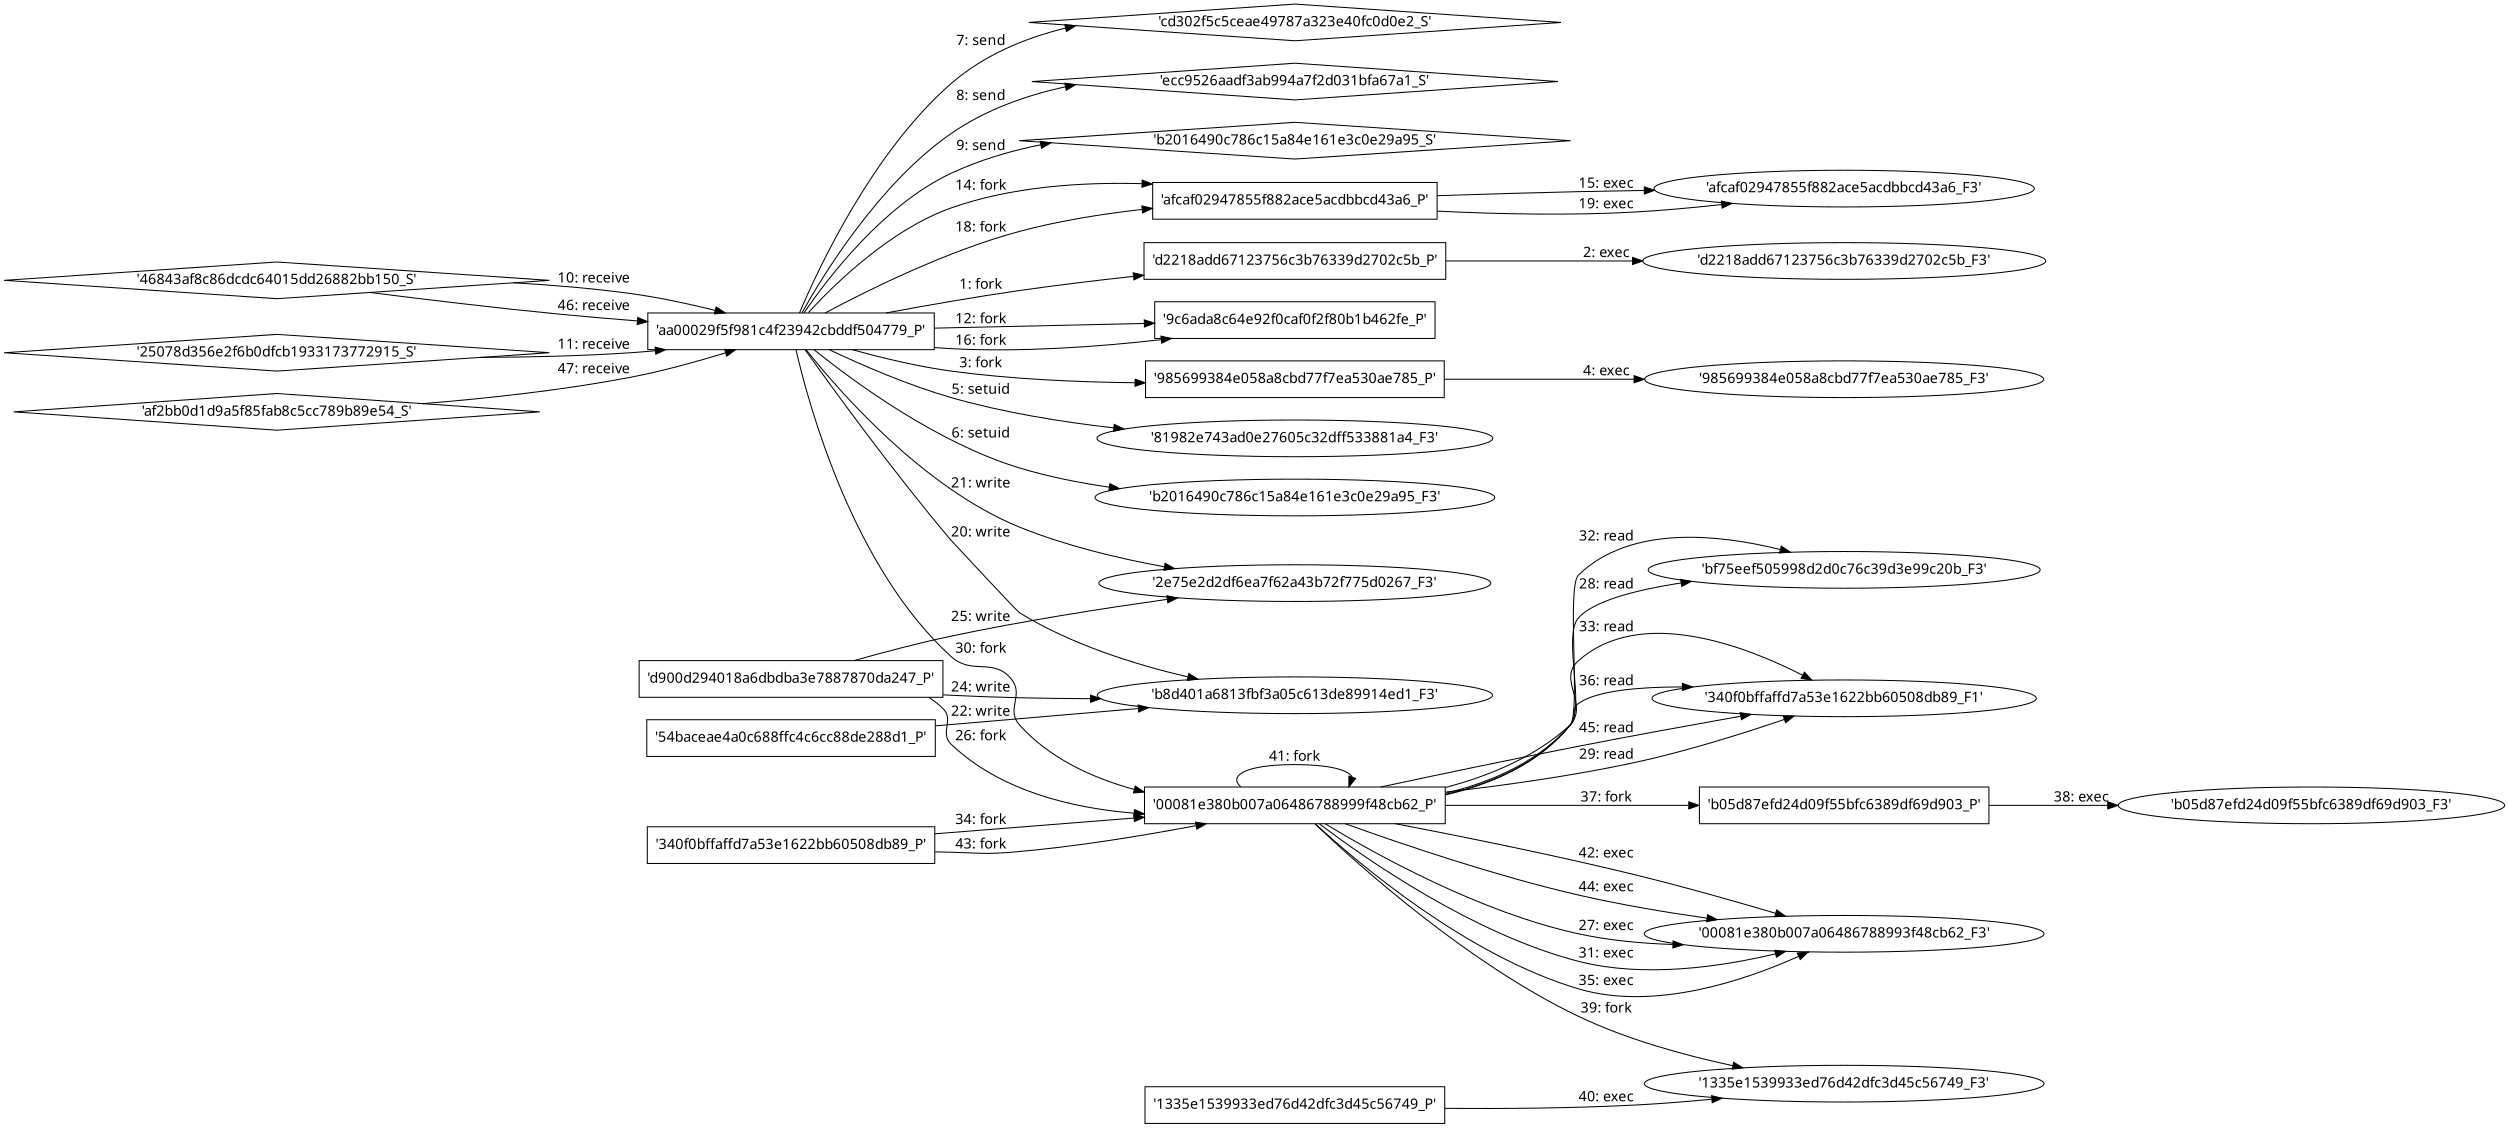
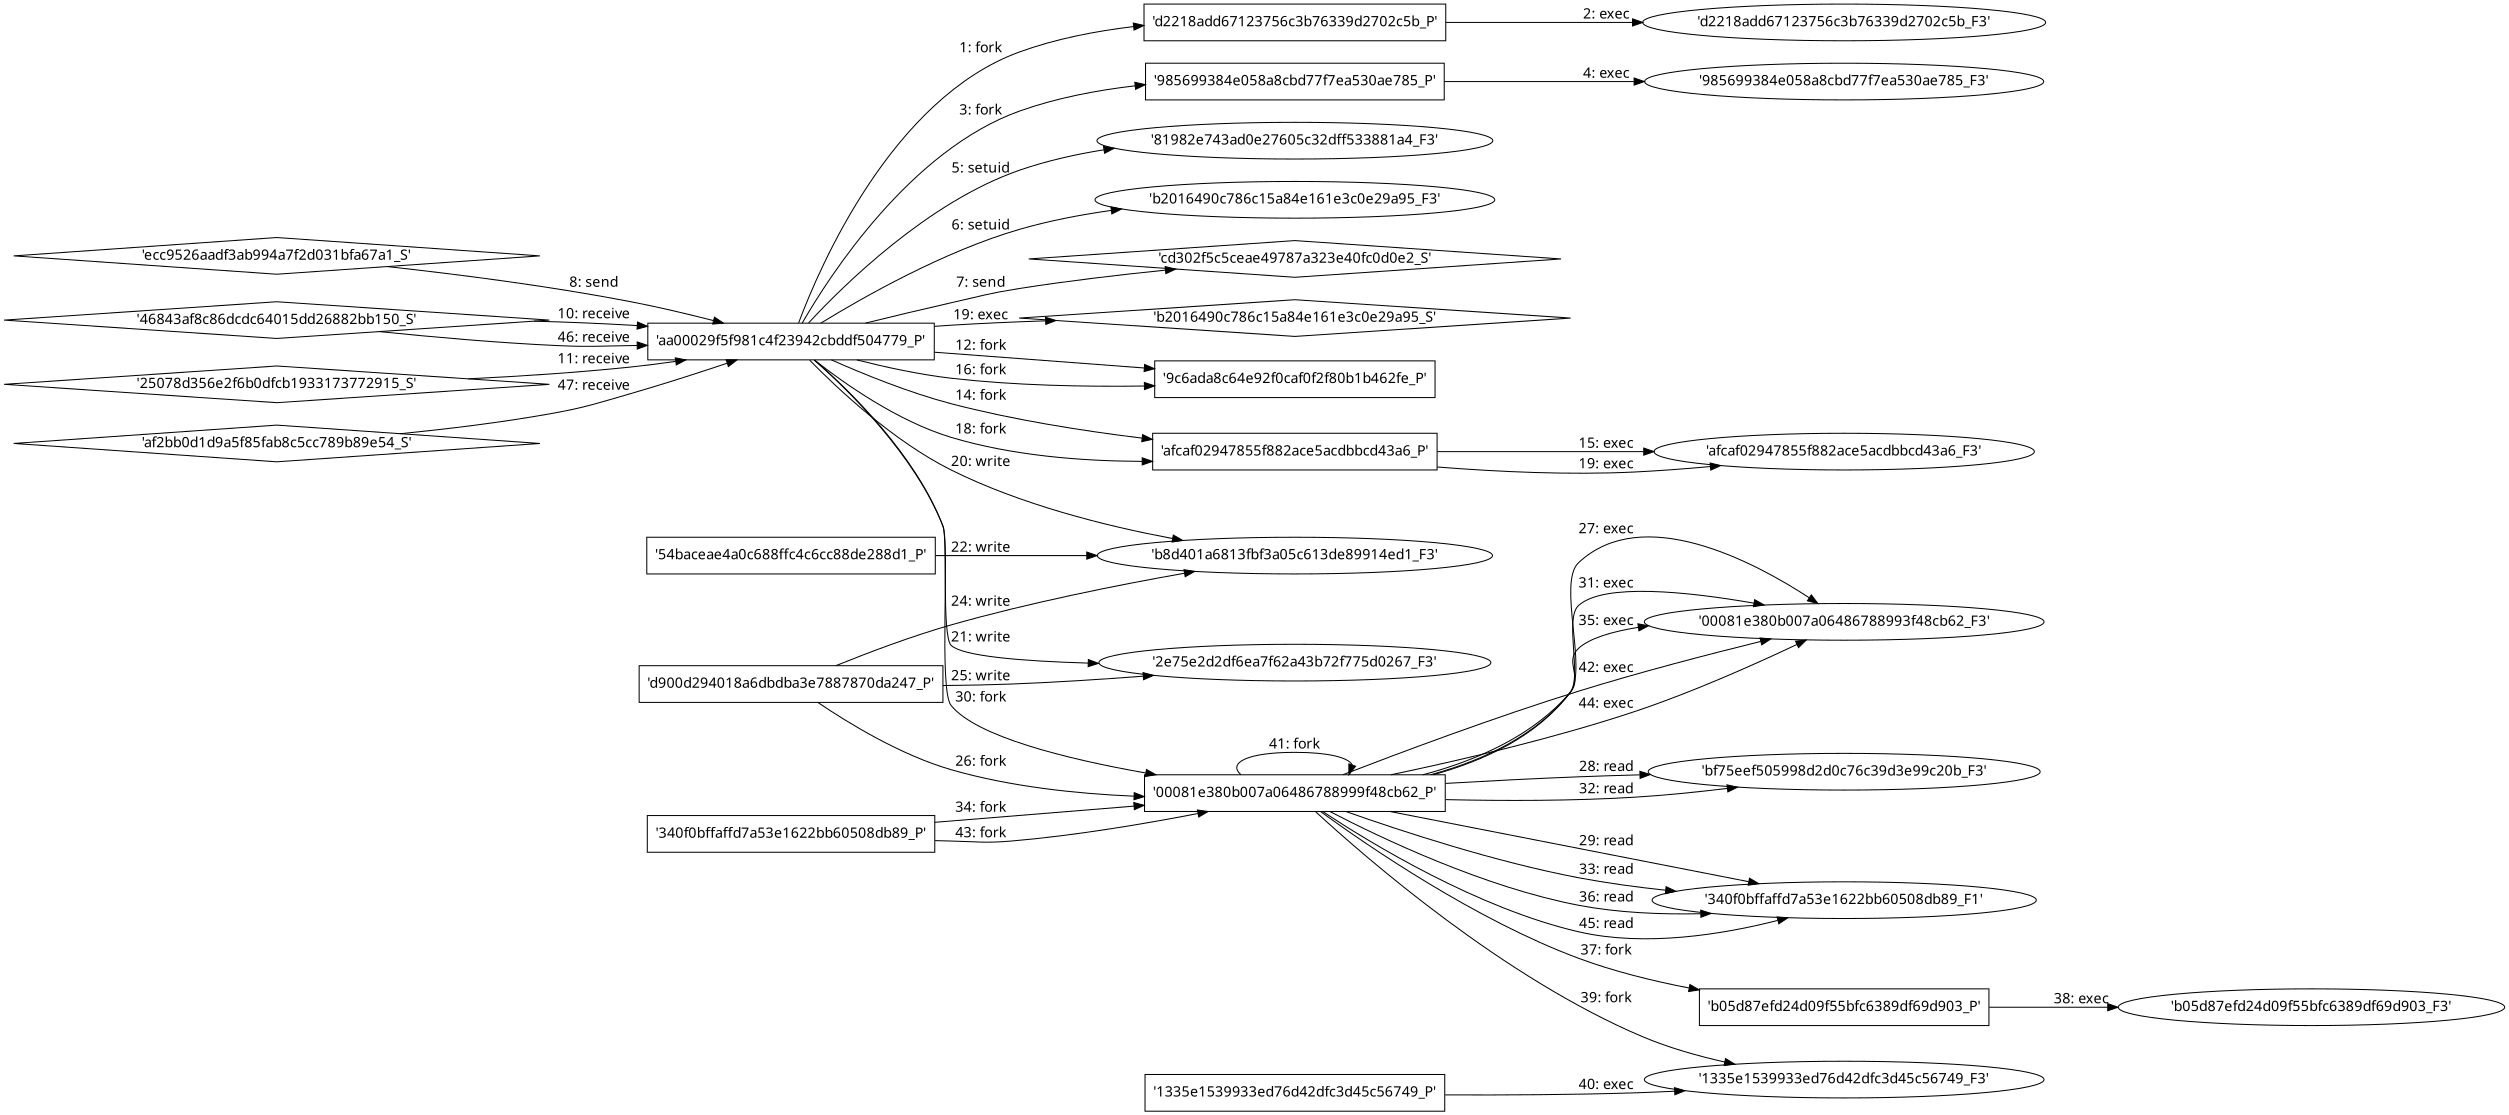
(981, 146) -> (981, 316)
(909, 169) -> (551, 288)
